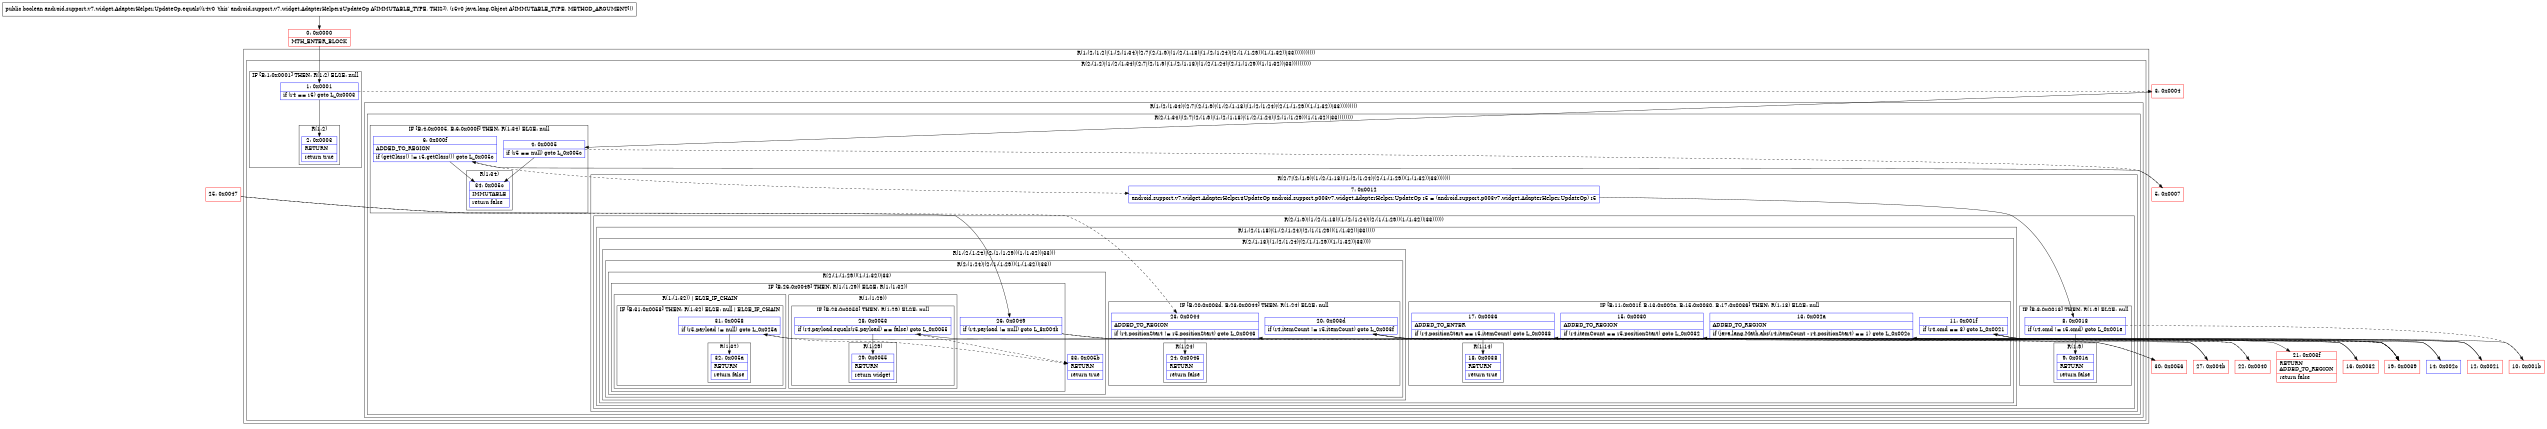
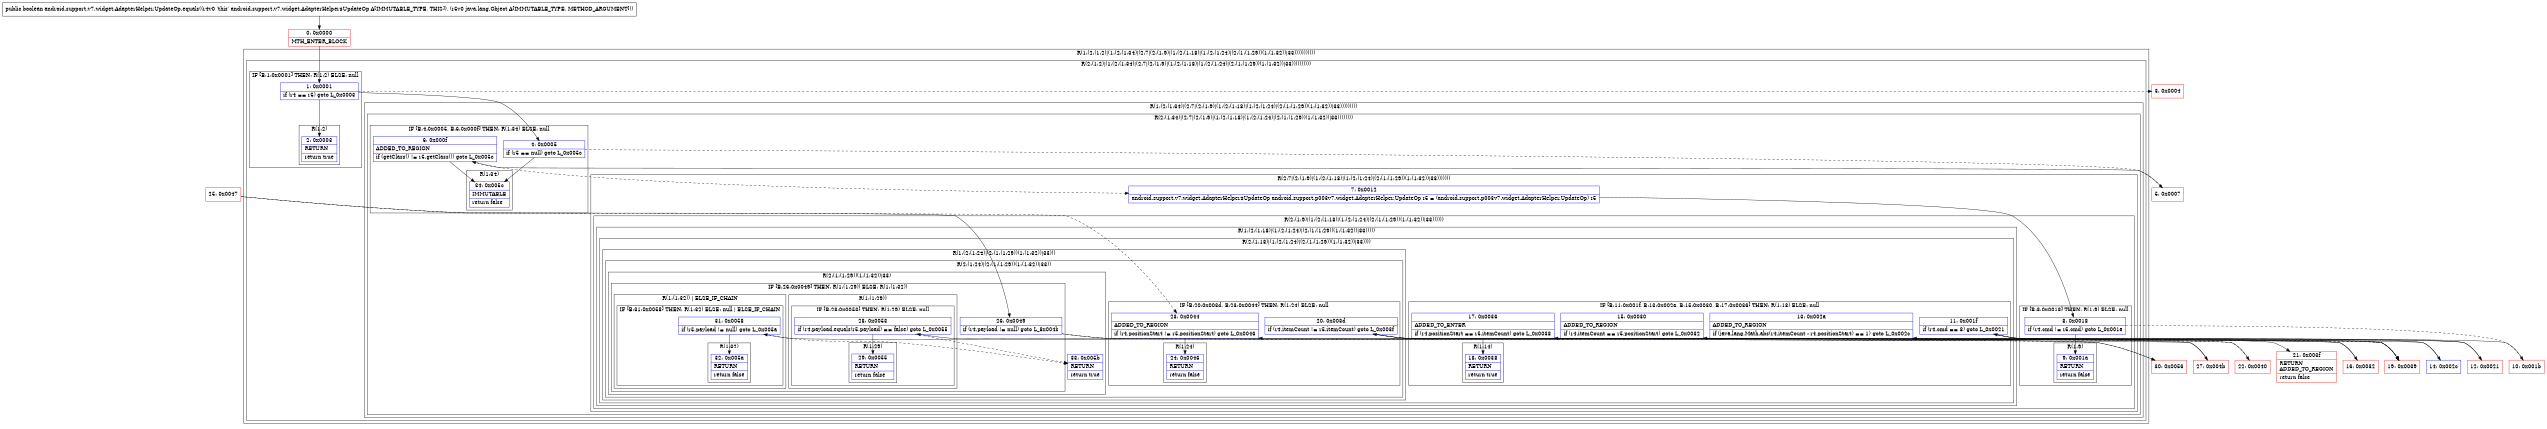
(1370, 120) -> (455, 97)
(729, 330) -> (729, 330)
(2158, 339) -> (2158, 339)
(873, 375) -> (870, 375)
